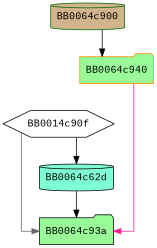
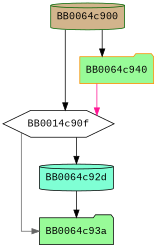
none -> (65, 66)
(134, 164) -> (97, 96)
(76, 178) -> (76, 178)
